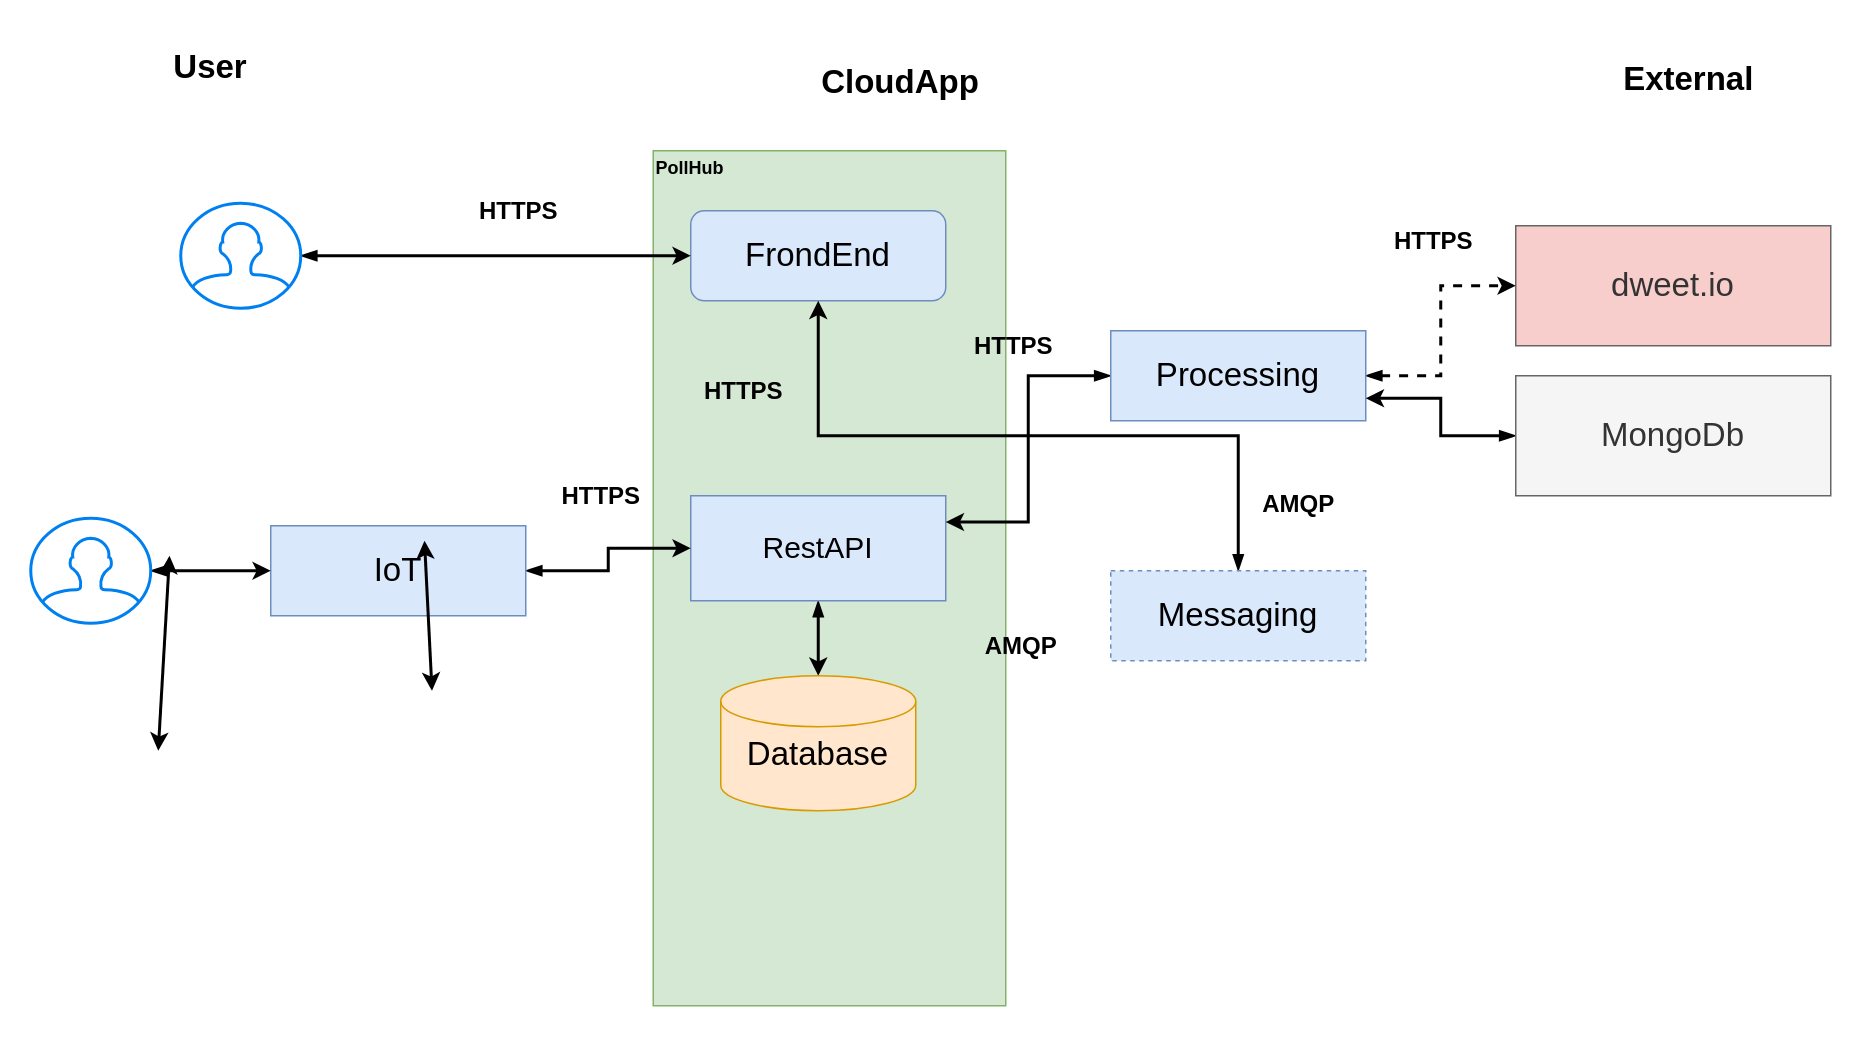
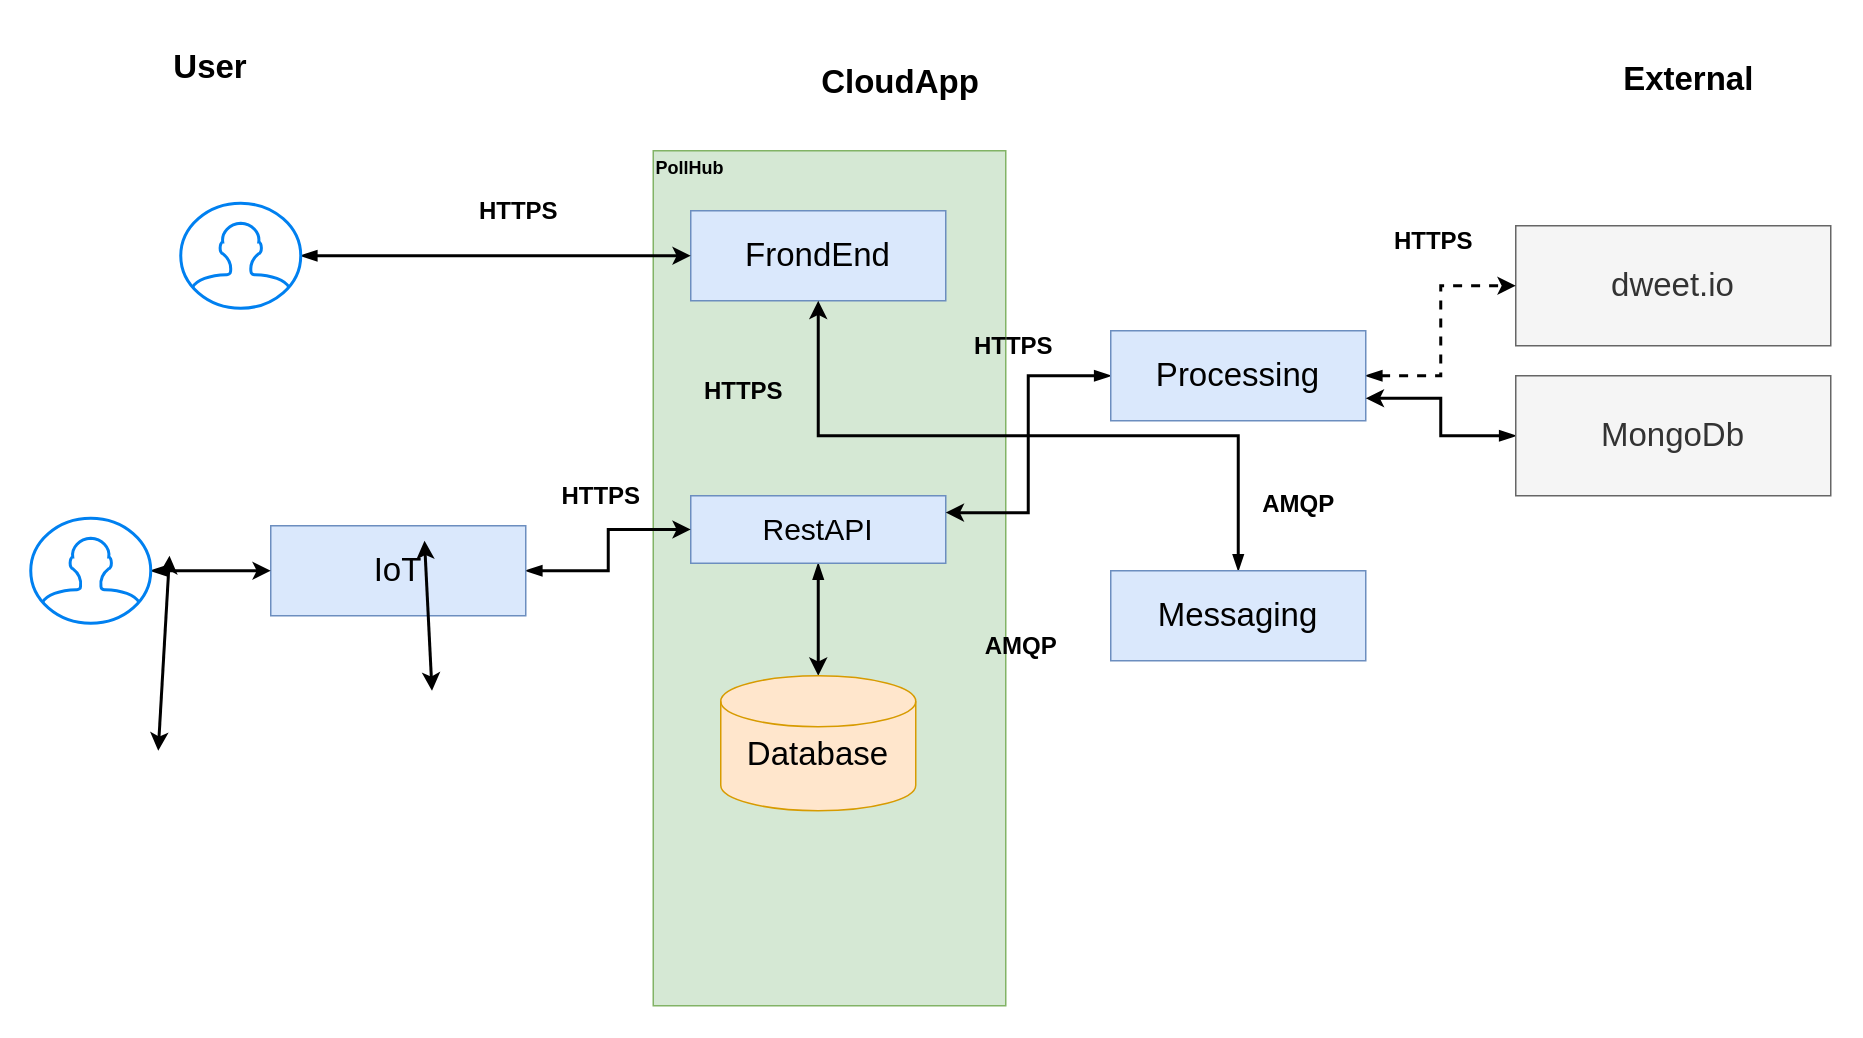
(818, 256) -> (818, 256)
(1673, 286) -> (1673, 286)
(818, 548) -> (818, 530)
(1238, 616) -> (1238, 616)
